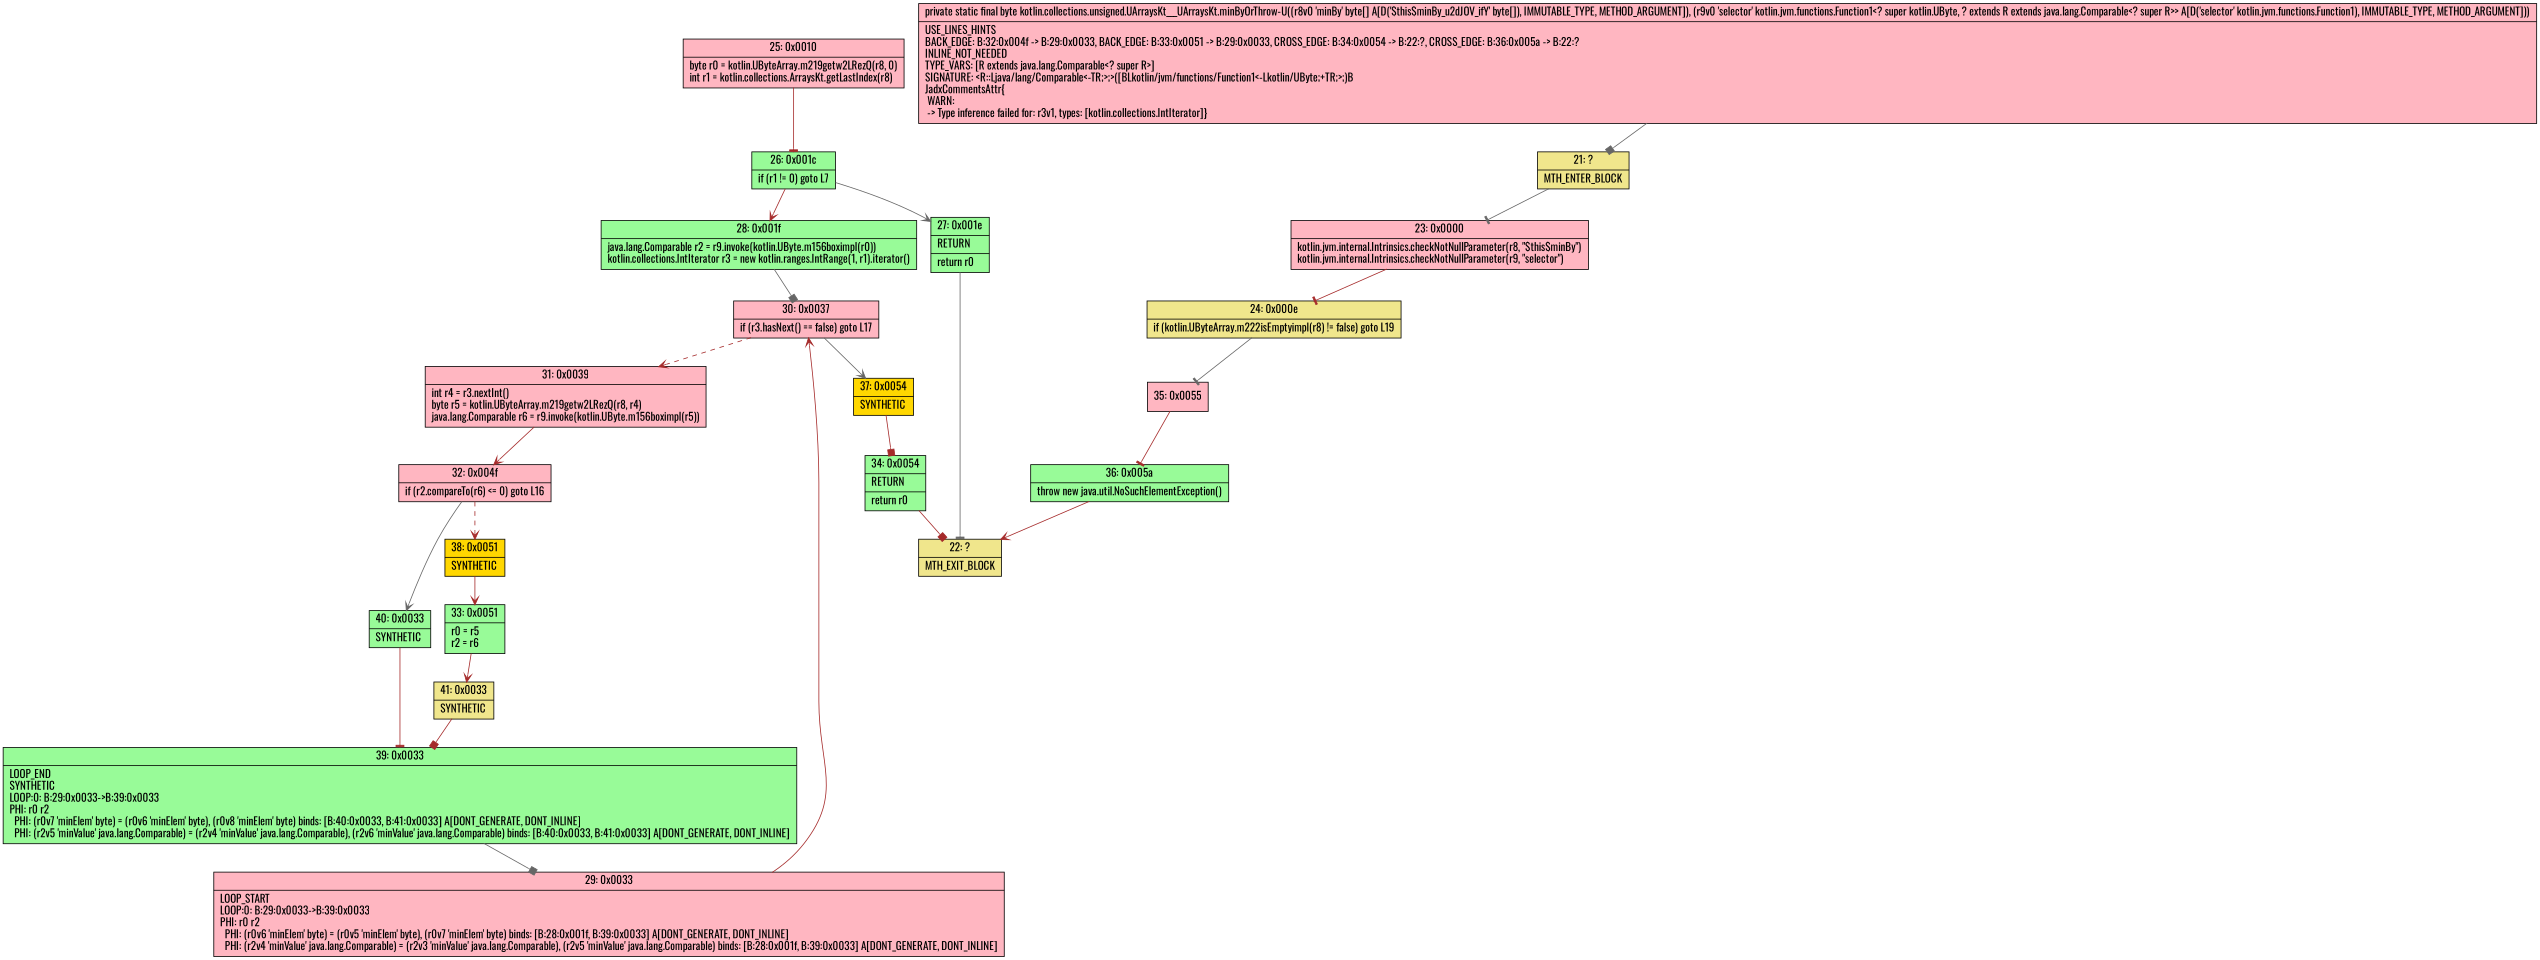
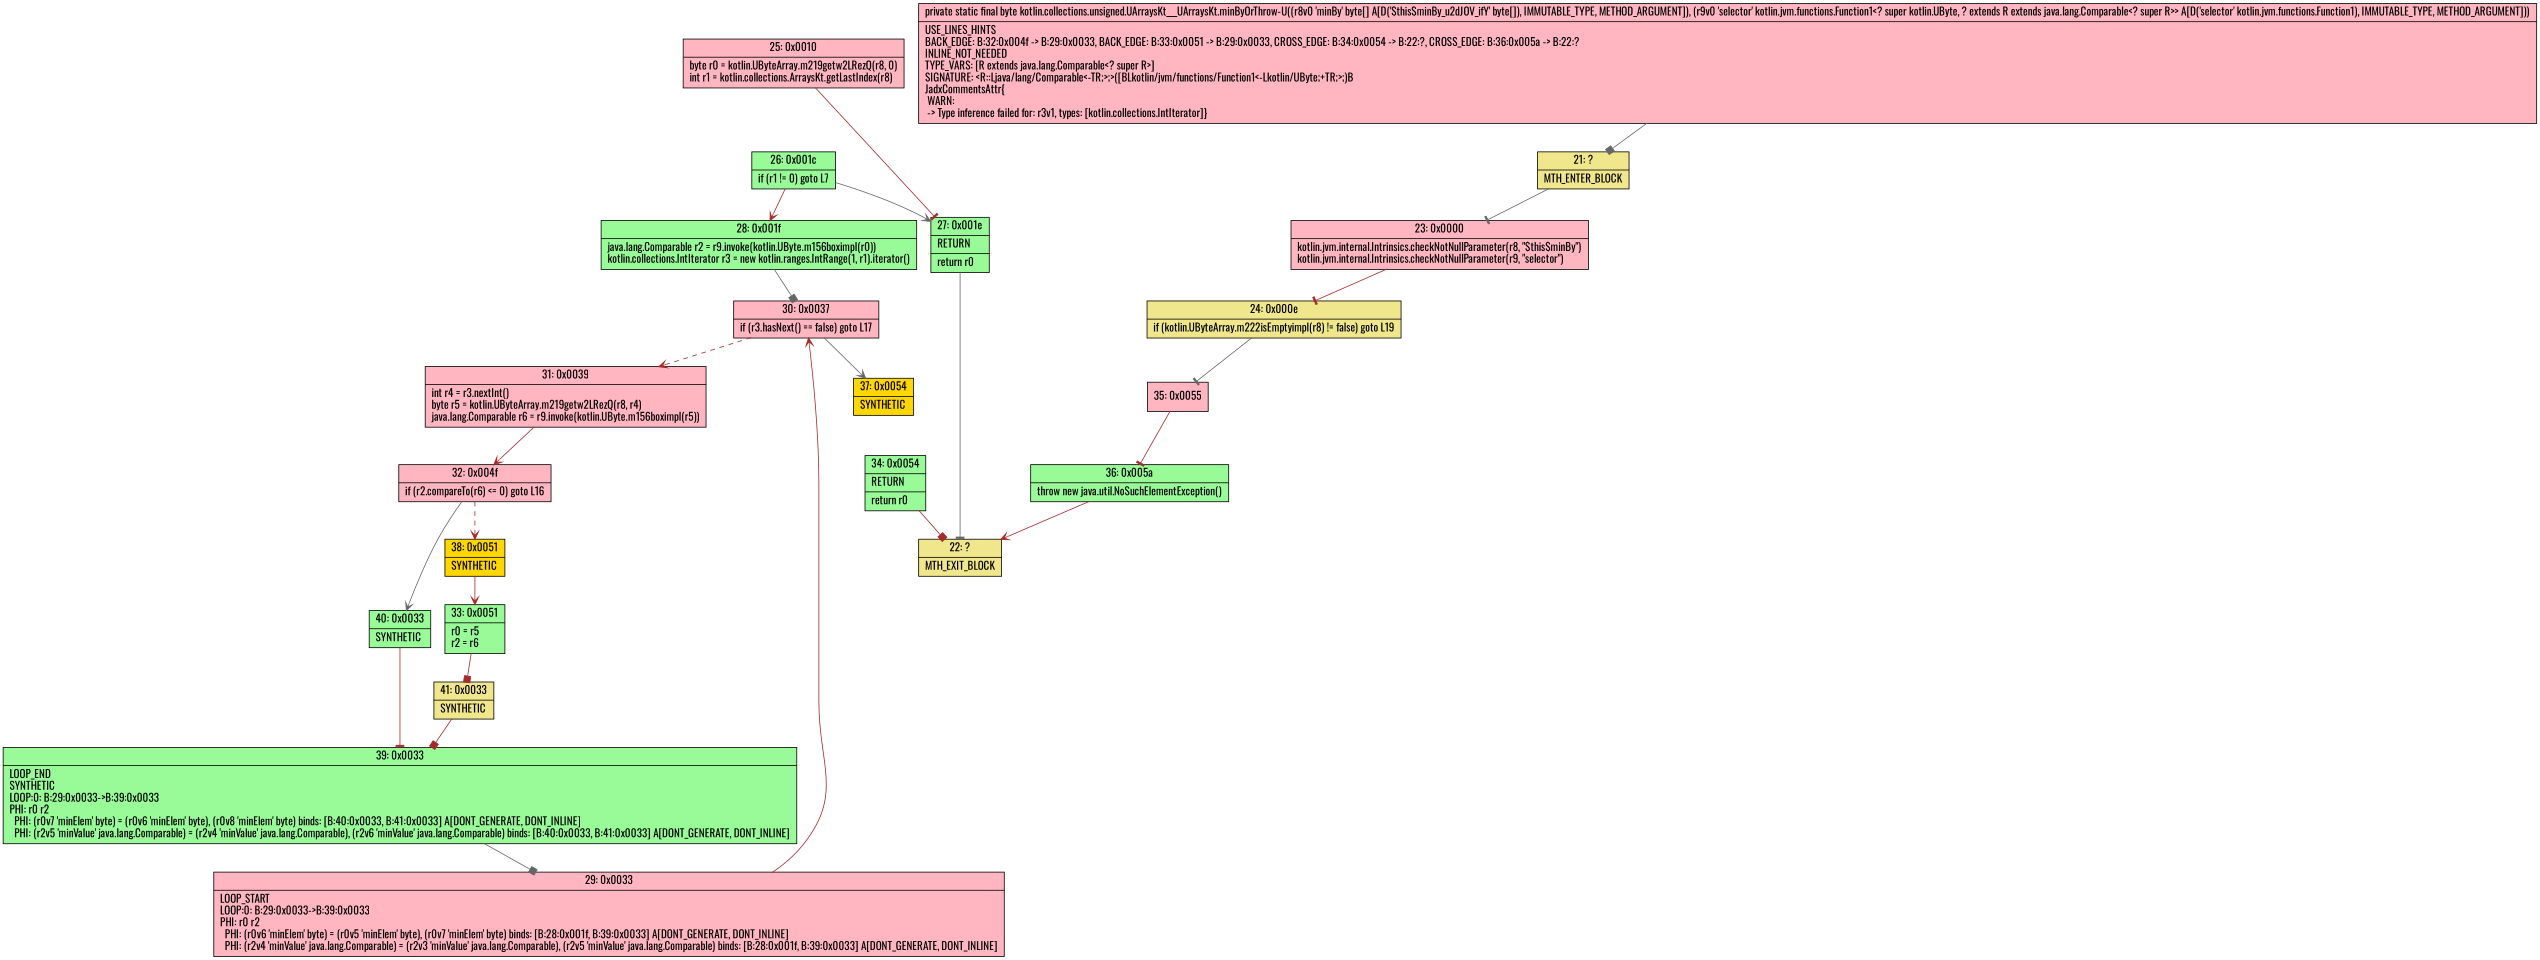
(794, 118) -> (874, 151)
(888, 431) -> none
(470, 664) -> (470, 664)
